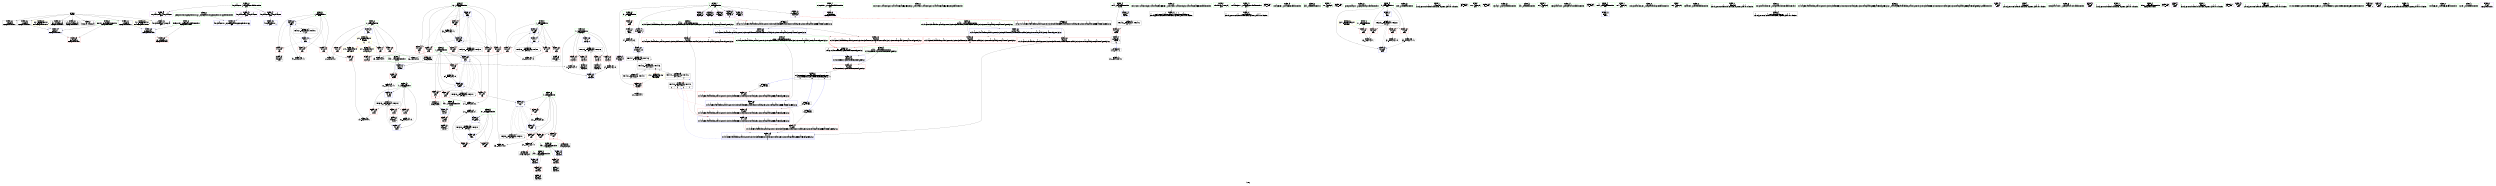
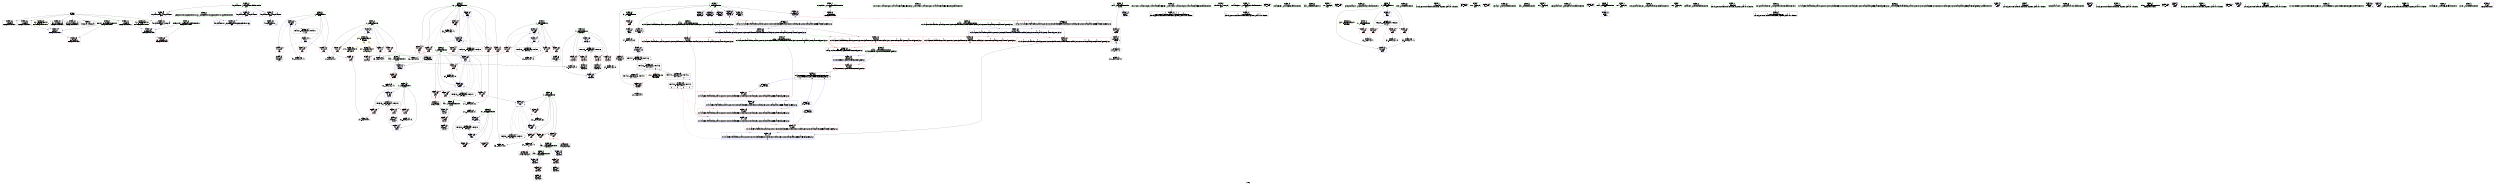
(1129, 23) -> none
